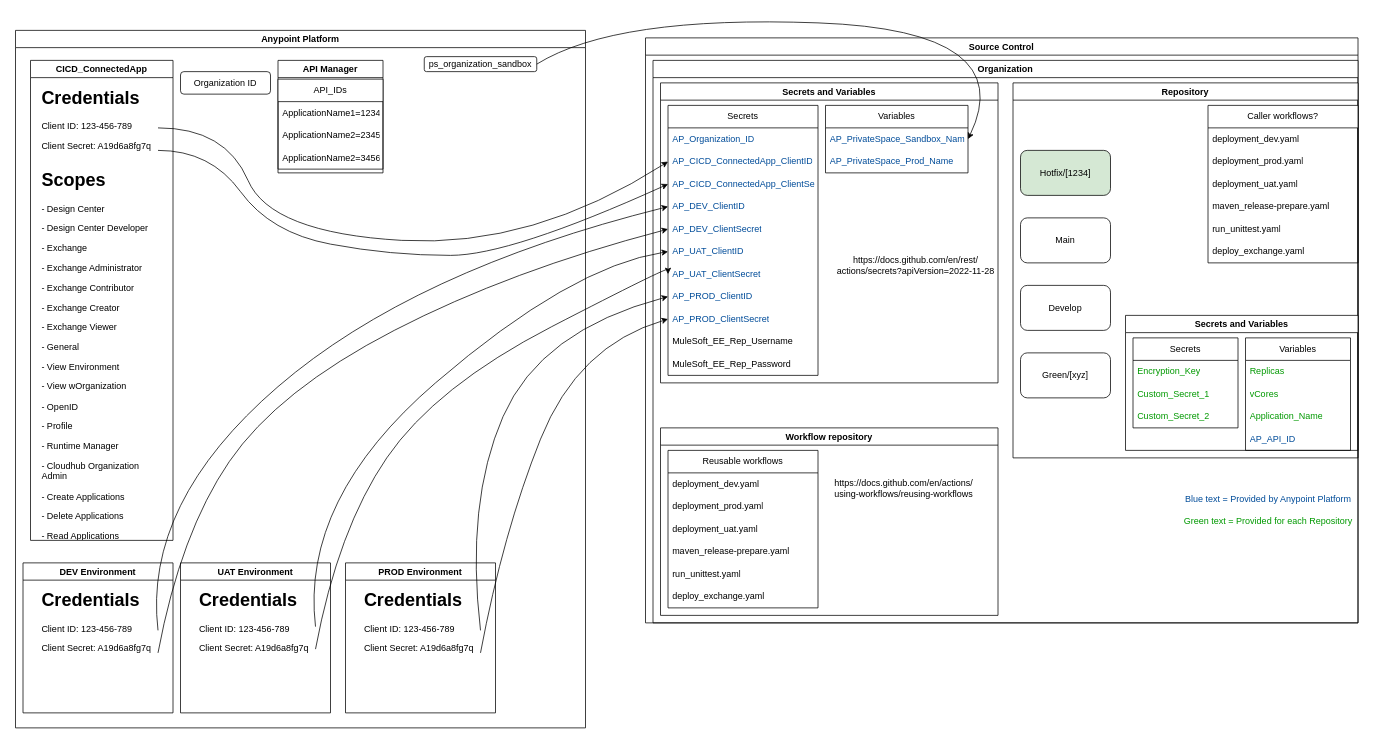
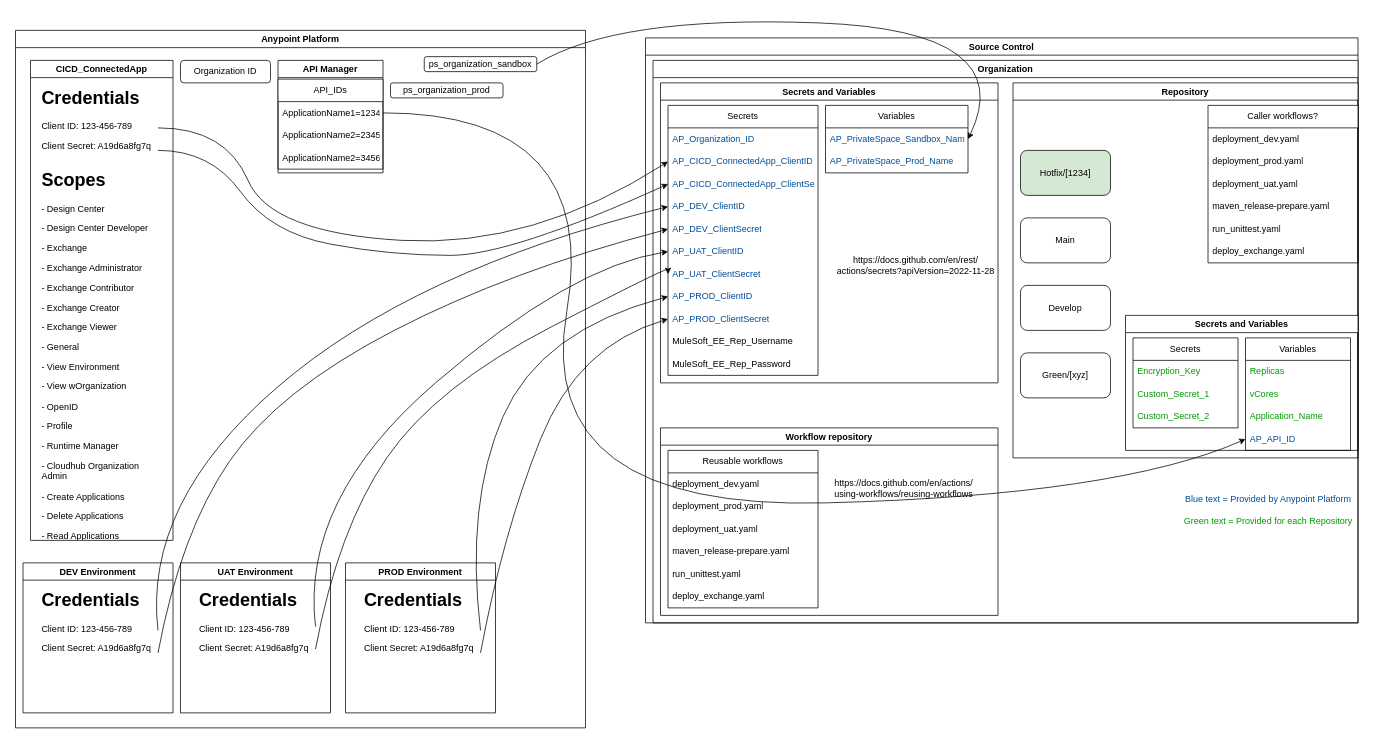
(225, 83) -> (225, 72)
none -> (447, 90)
none -> (565, 325)
